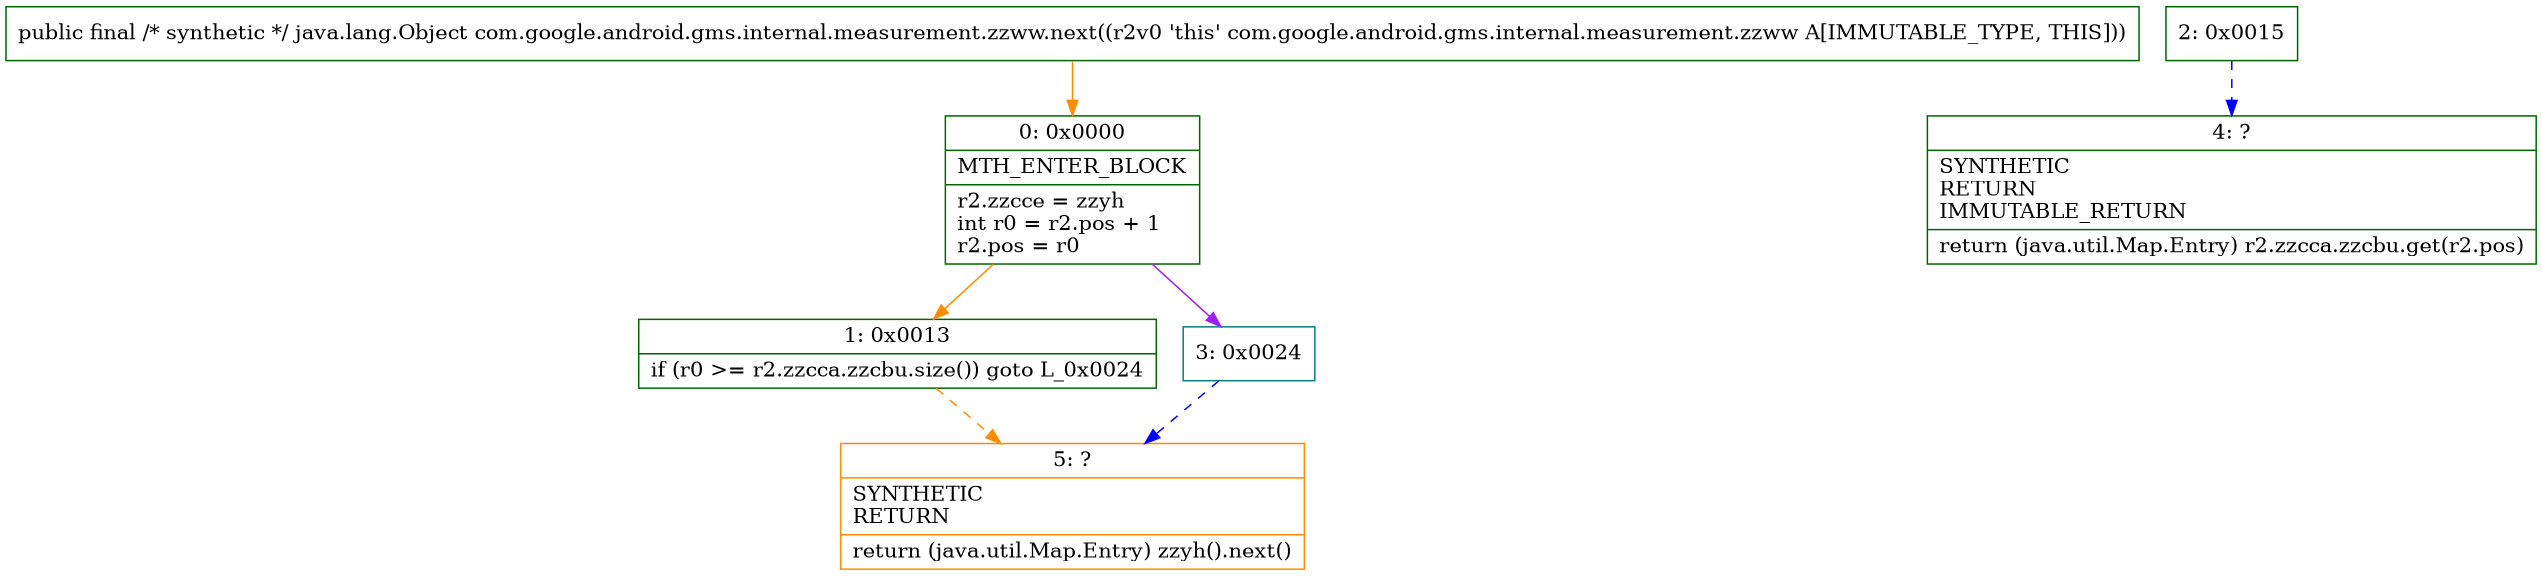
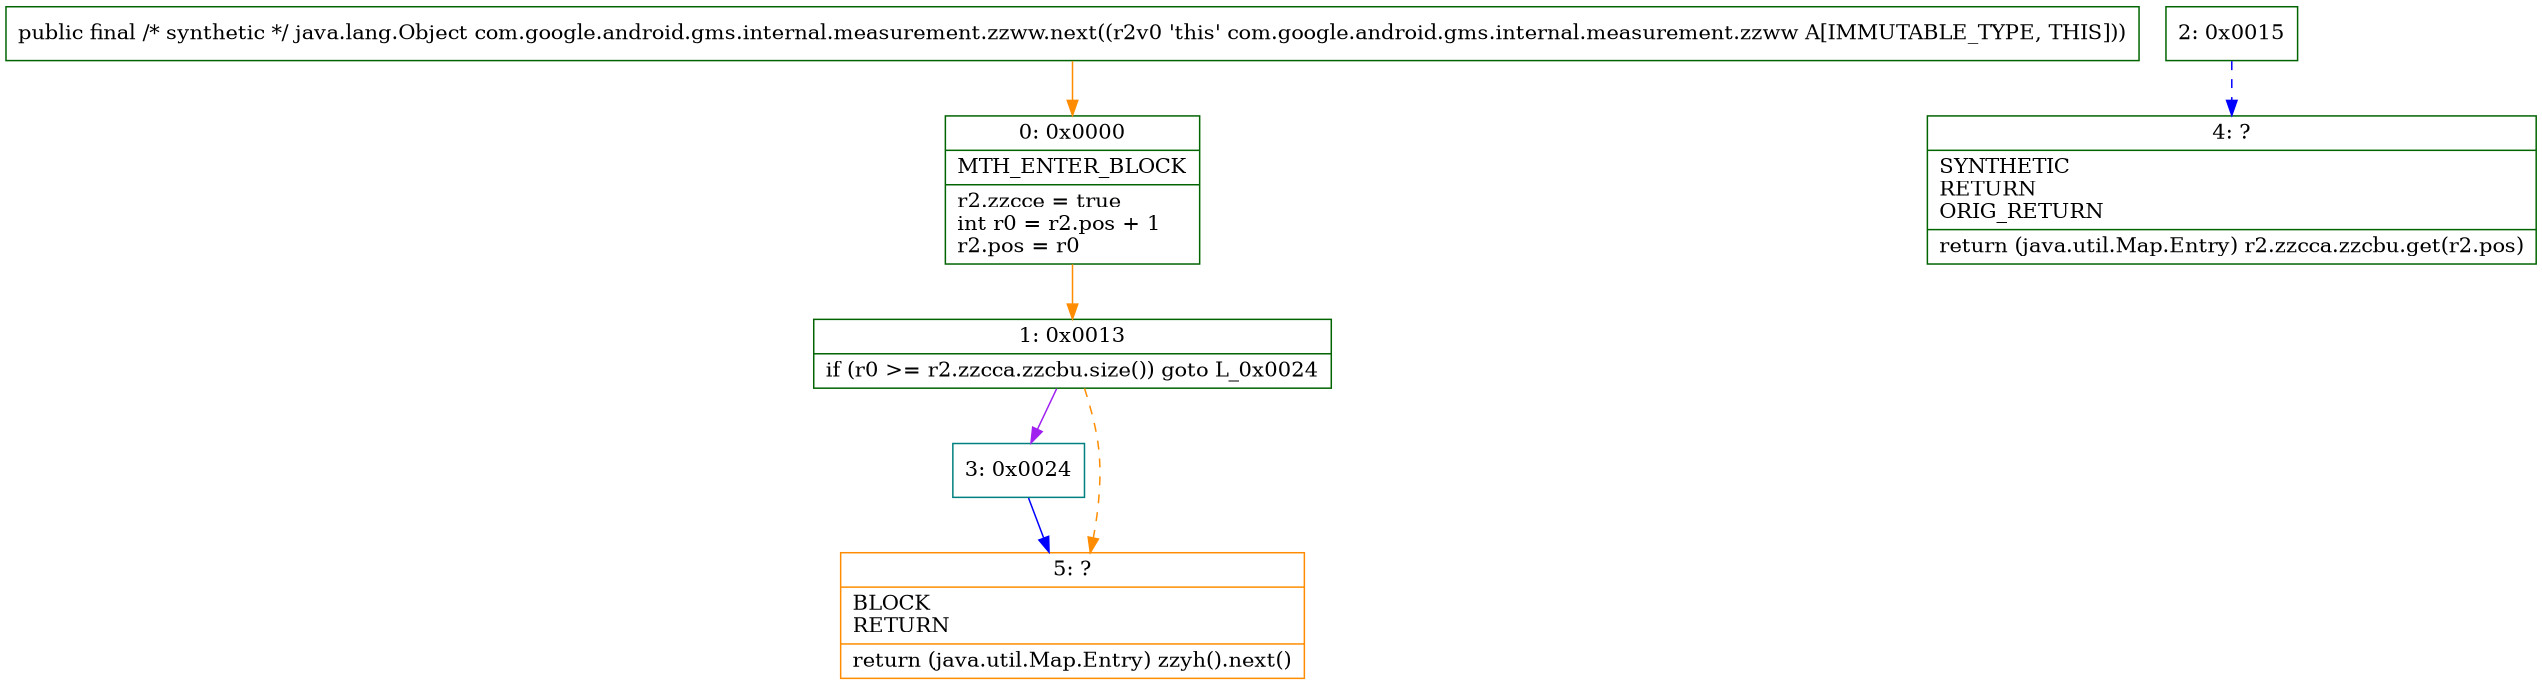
(1041, 201) -> (1040, 201)
(2064, 212) -> (2022, 212)
(1181, 290) -> (1047, 409)
(1188, 407) -> (1036, 518)
(918, 494) -> (892, 604)
